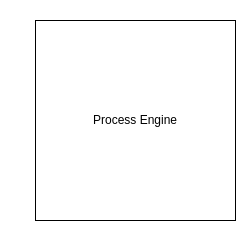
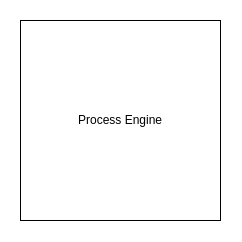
(136, 121) -> (121, 121)
